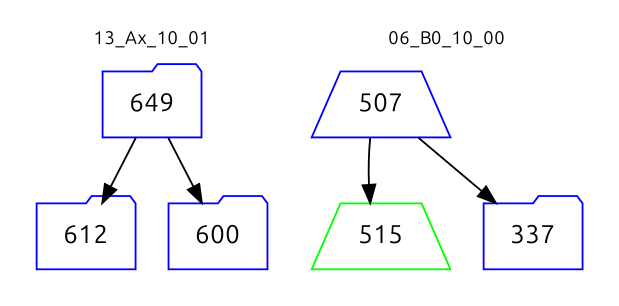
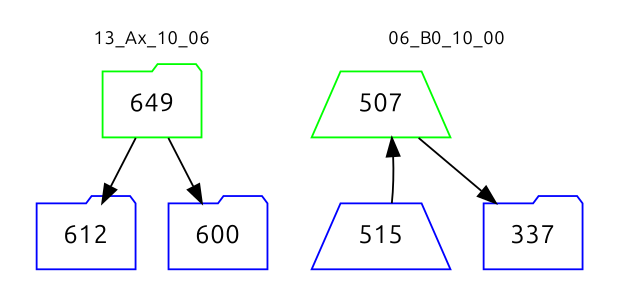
(152, 39) -> (152, 39)
(152, 104) -> (152, 104)
(381, 104) -> (381, 104)
(369, 161) -> (393, 180)
(381, 236) -> (381, 236)
